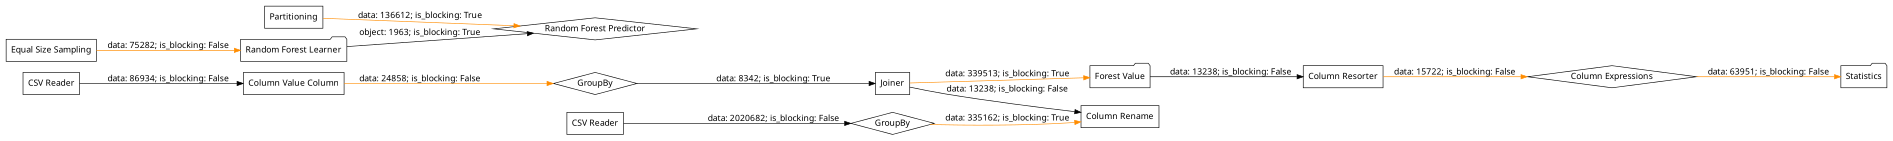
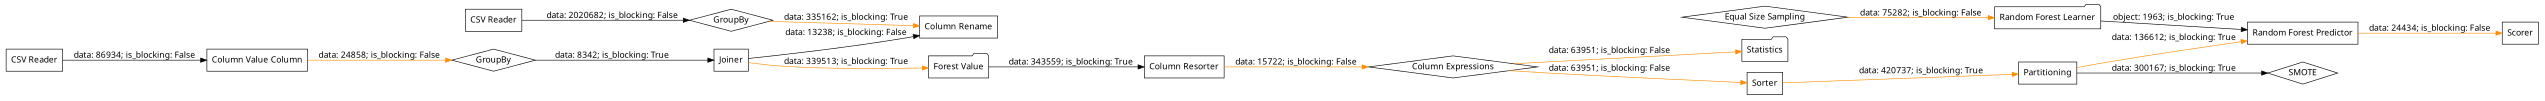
(595, 29) -> (2303, 33)
none -> (2520, 33)
(51, 50) -> (1765, 17)
(1231, 72) -> (1071, 62)
none -> (2303, 73)
none -> (1765, 83)
